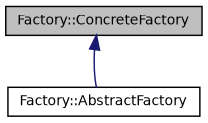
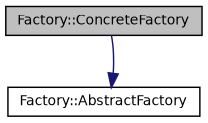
(94, 69) -> (113, 54)
